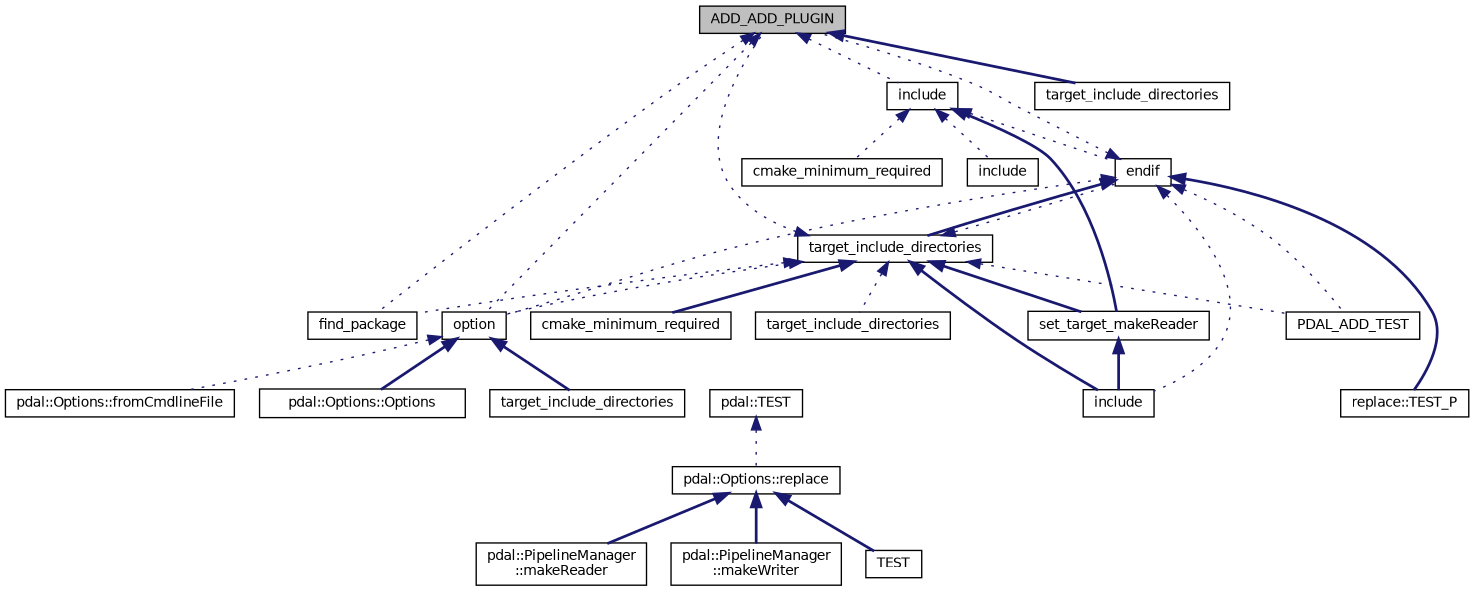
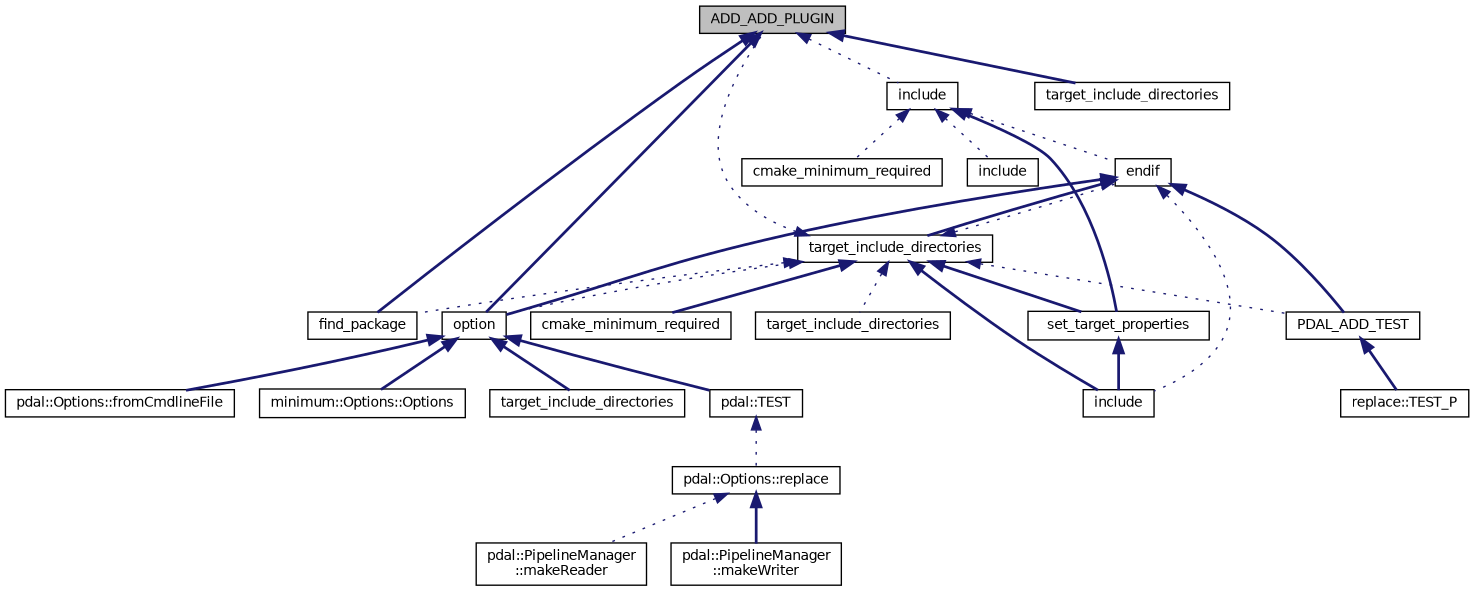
(967, 81) -> none
(558, 173) -> (558, 173)
(619, 177) -> (619, 177)
(816, 229) -> (816, 229)
(1273, 240) -> (1273, 240)
(1360, 240) -> (1383, 370)
(1119, 326) -> (1119, 326)
none -> (614, 366)
(308, 367) -> (308, 367)
(362, 403) -> (362, 403)
(661, 521) -> (661, 521)
(894, 564) -> none
